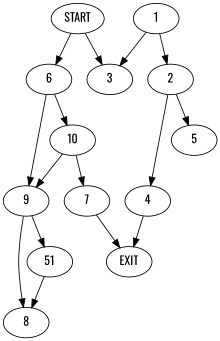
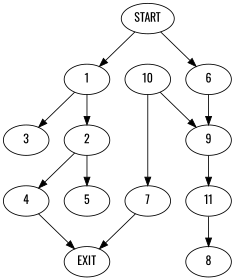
(92, 45) -> (120, 46)
(59, 106) -> none
(19, 258) -> none
(50, 262) -> (209, 201)
